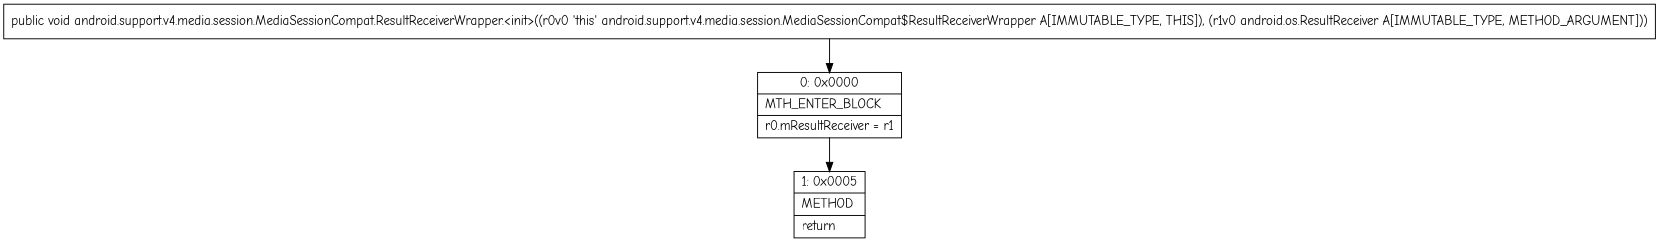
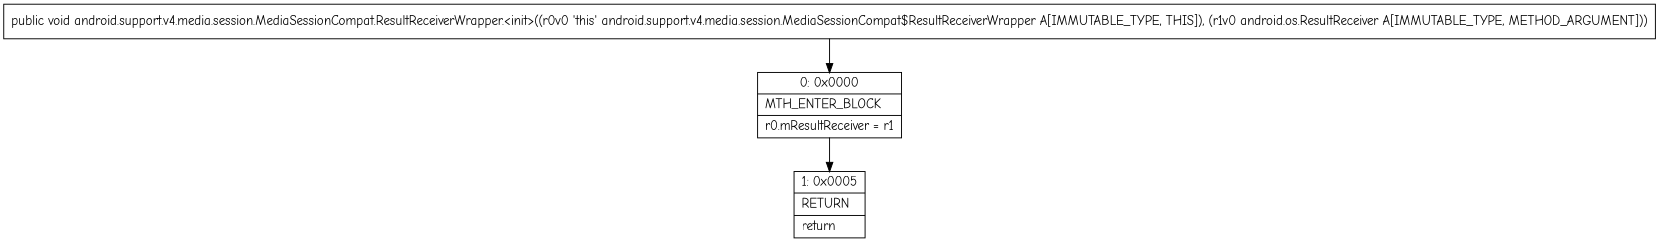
(828, 204) -> (826, 204)
